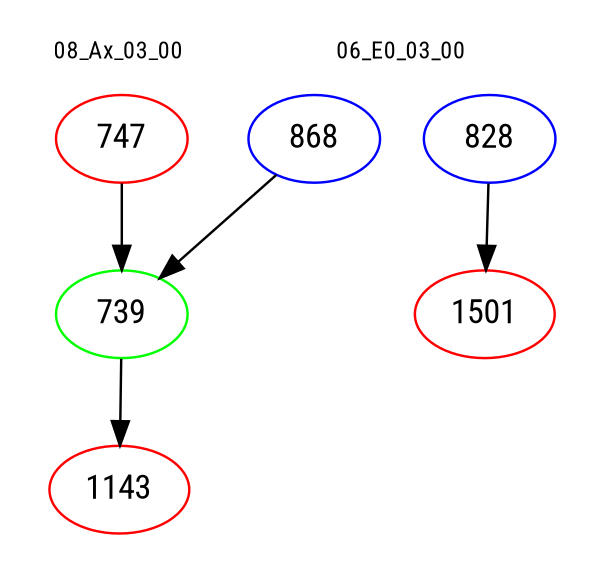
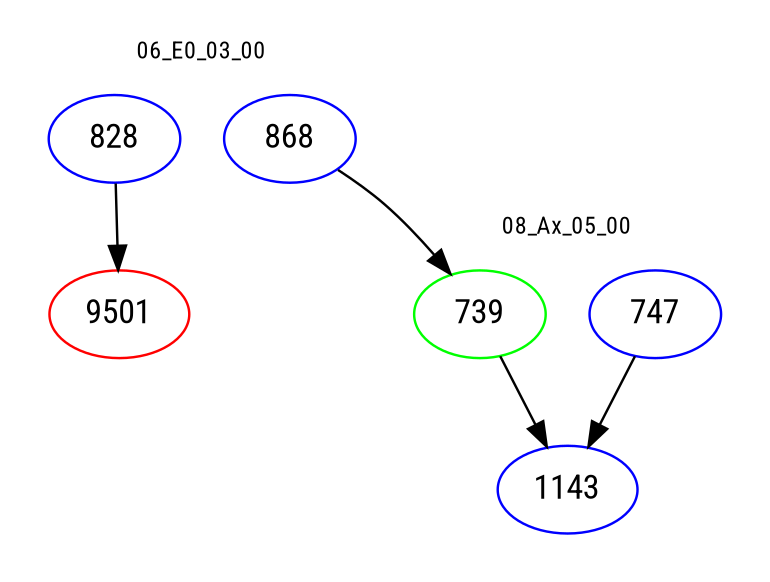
(119, 52) -> (568, 228)
(122, 139) -> (655, 314)
(122, 215) -> (617, 391)
(485, 314) -> (119, 314)
(119, 490) -> (568, 490)
